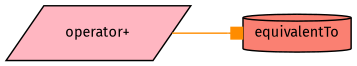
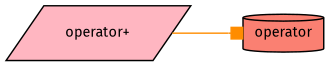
(297, 33) -> (283, 33)
